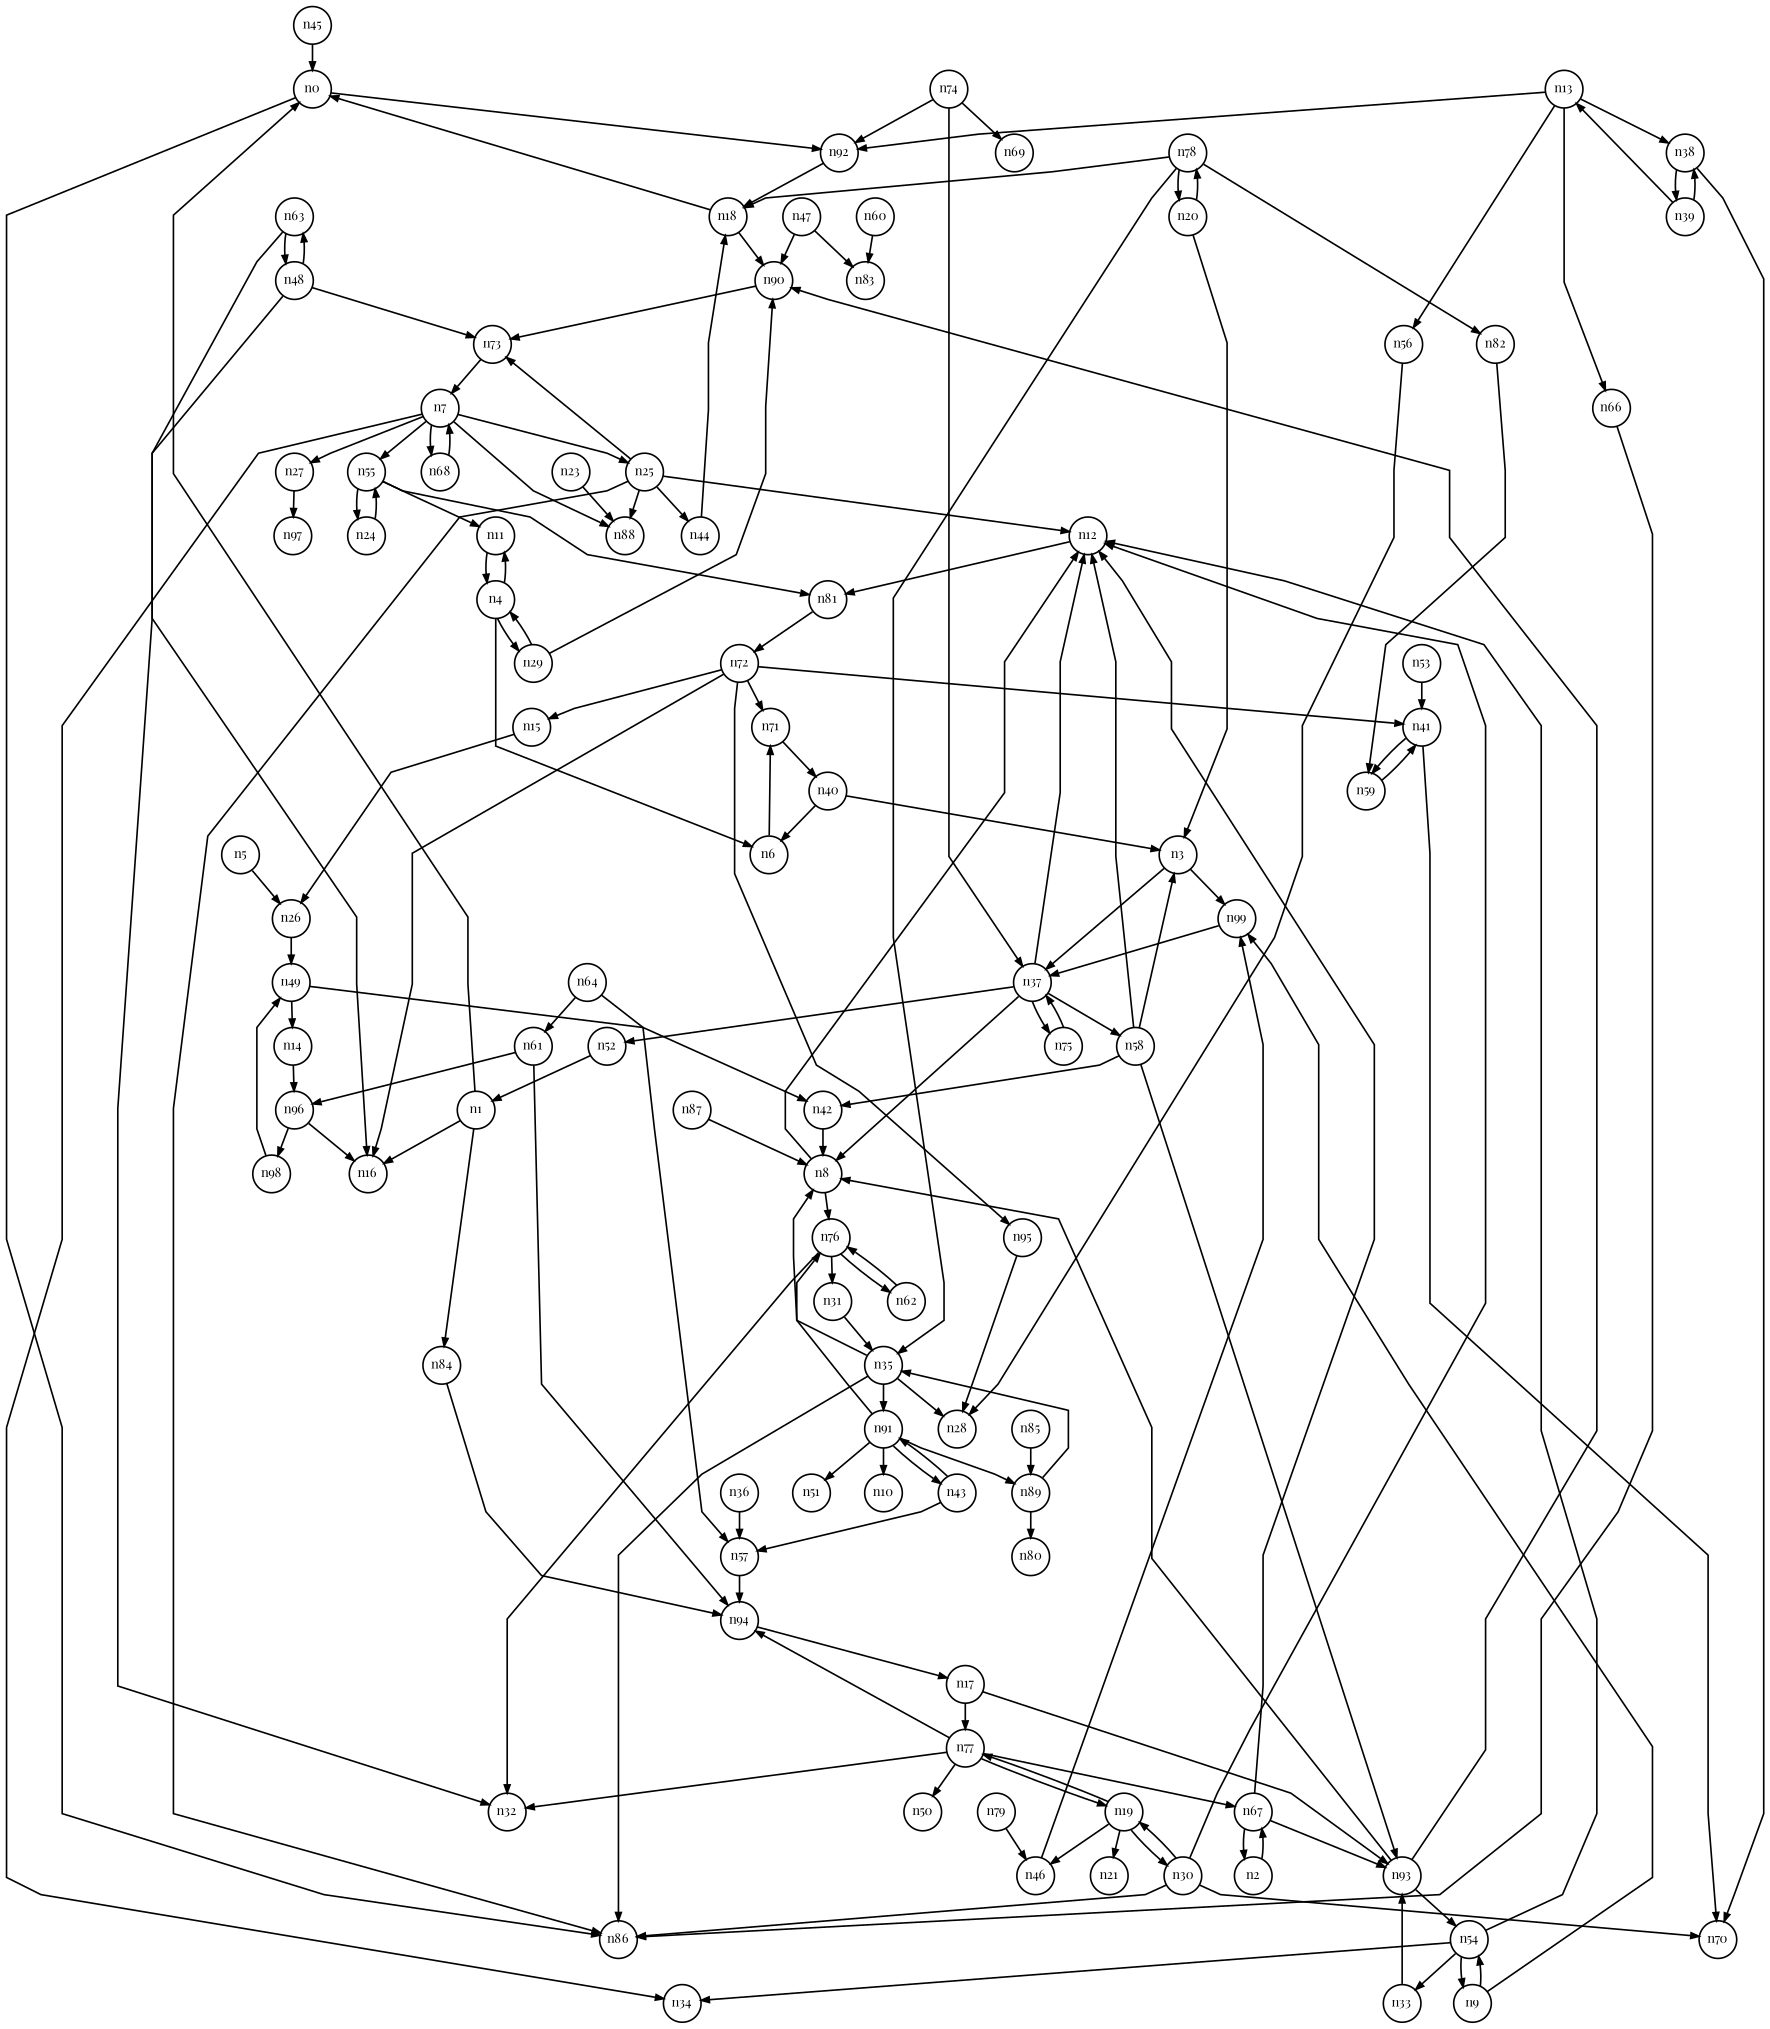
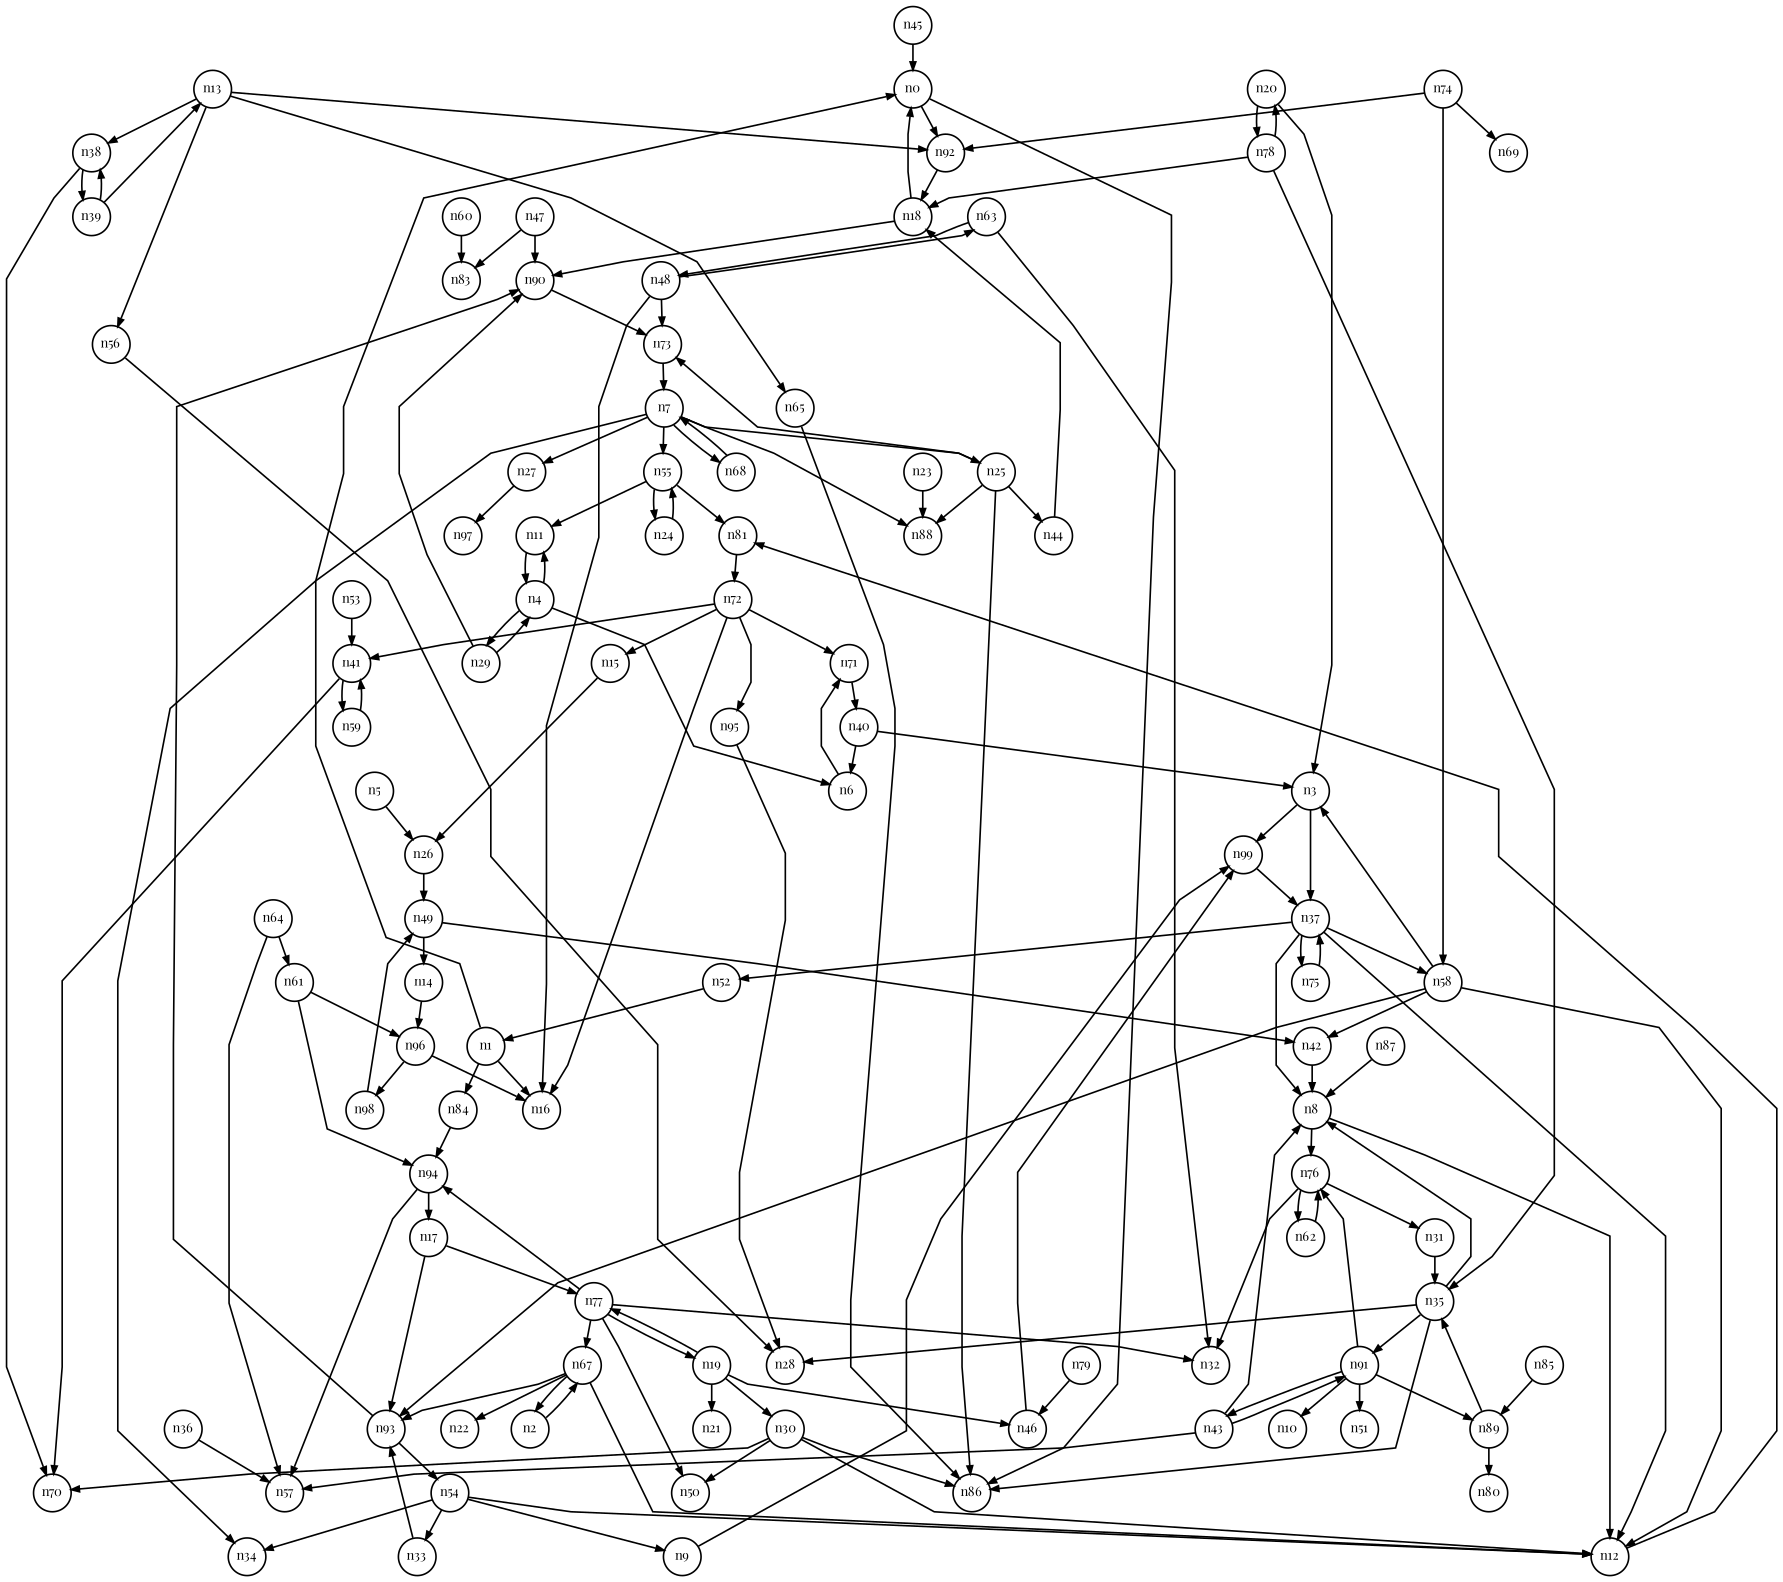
(1495, 344) -> none
(1612, 408) -> (795, 408)
(862, 503) -> none
(949, 544) -> (1443, 511)
none -> (460, 1429)
(1152, 1465) -> (1261, 1273)
(740, 1584) -> (351, 1325)
(1162, 1842) -> (742, 1459)
(1481, 1975) -> none
